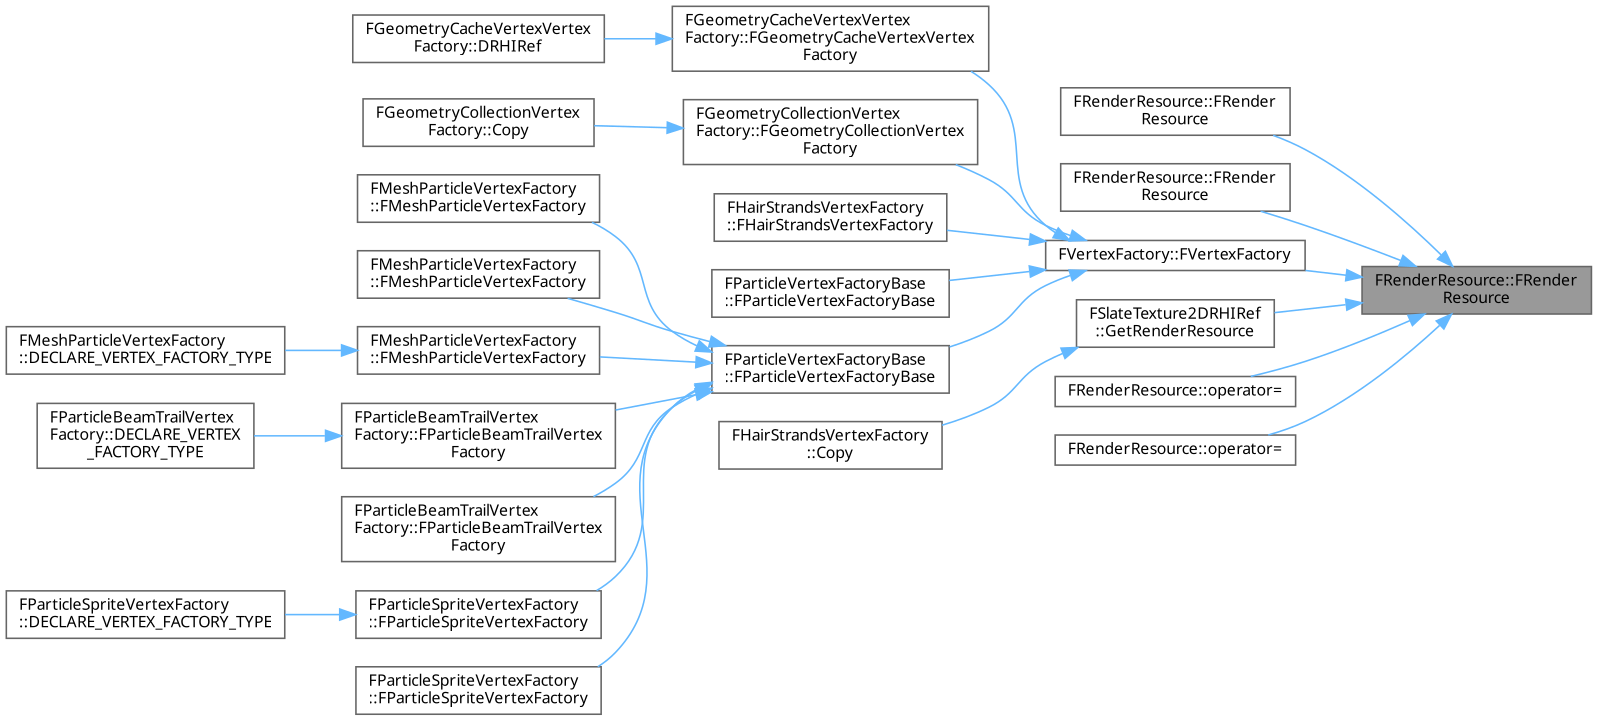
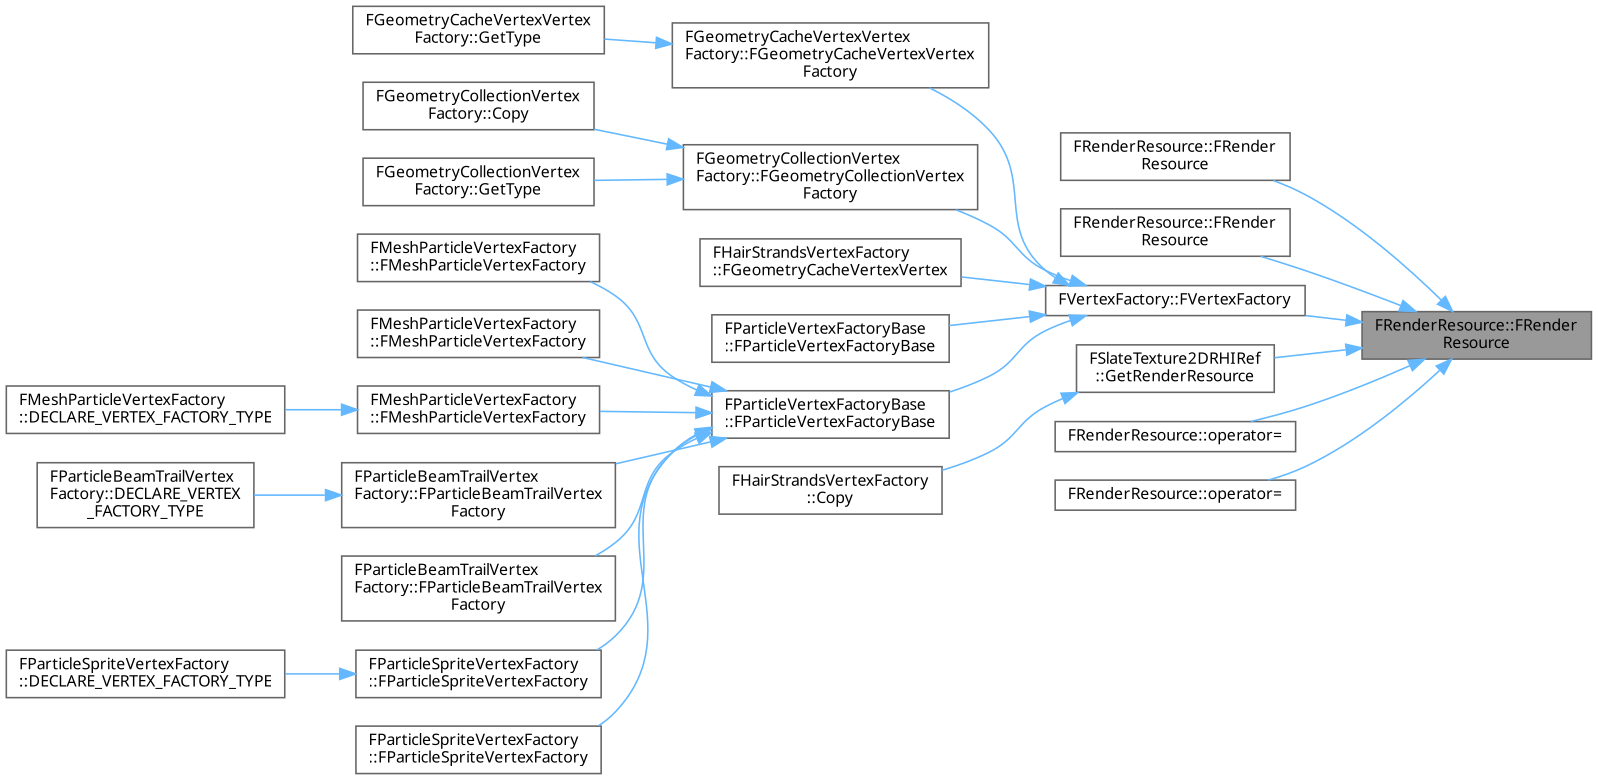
(479, 39) -> (479, 30)
none -> (479, 182)
(831, 218) -> (831, 263)
